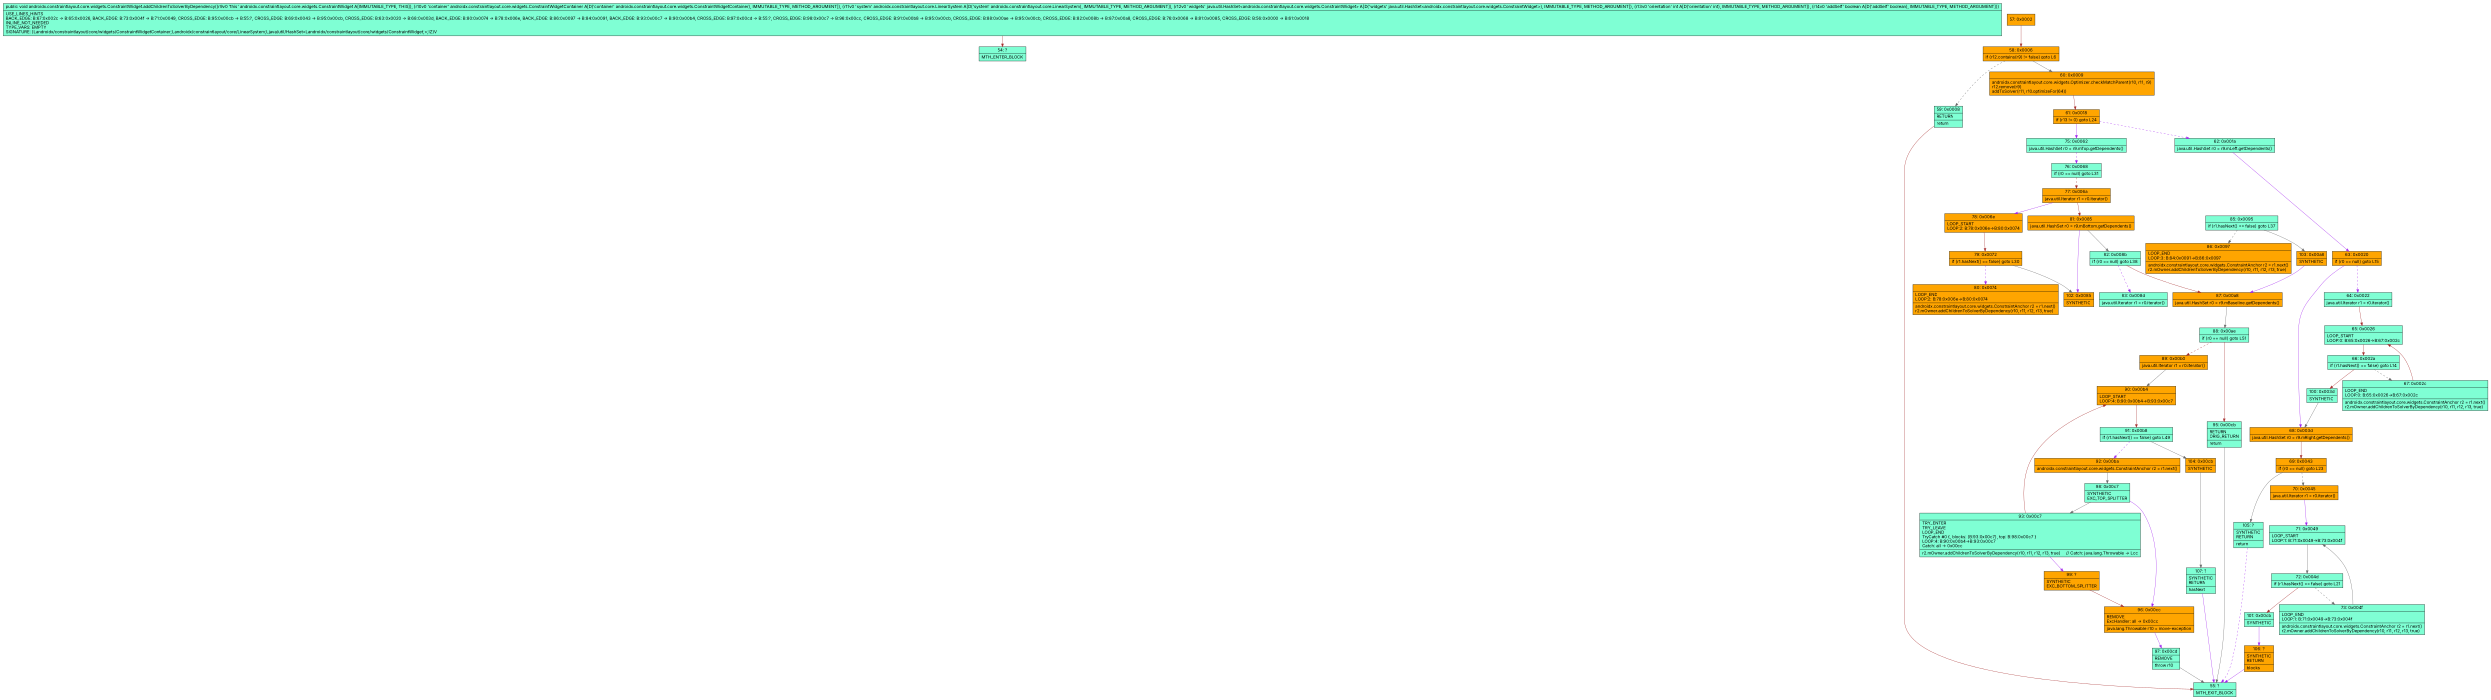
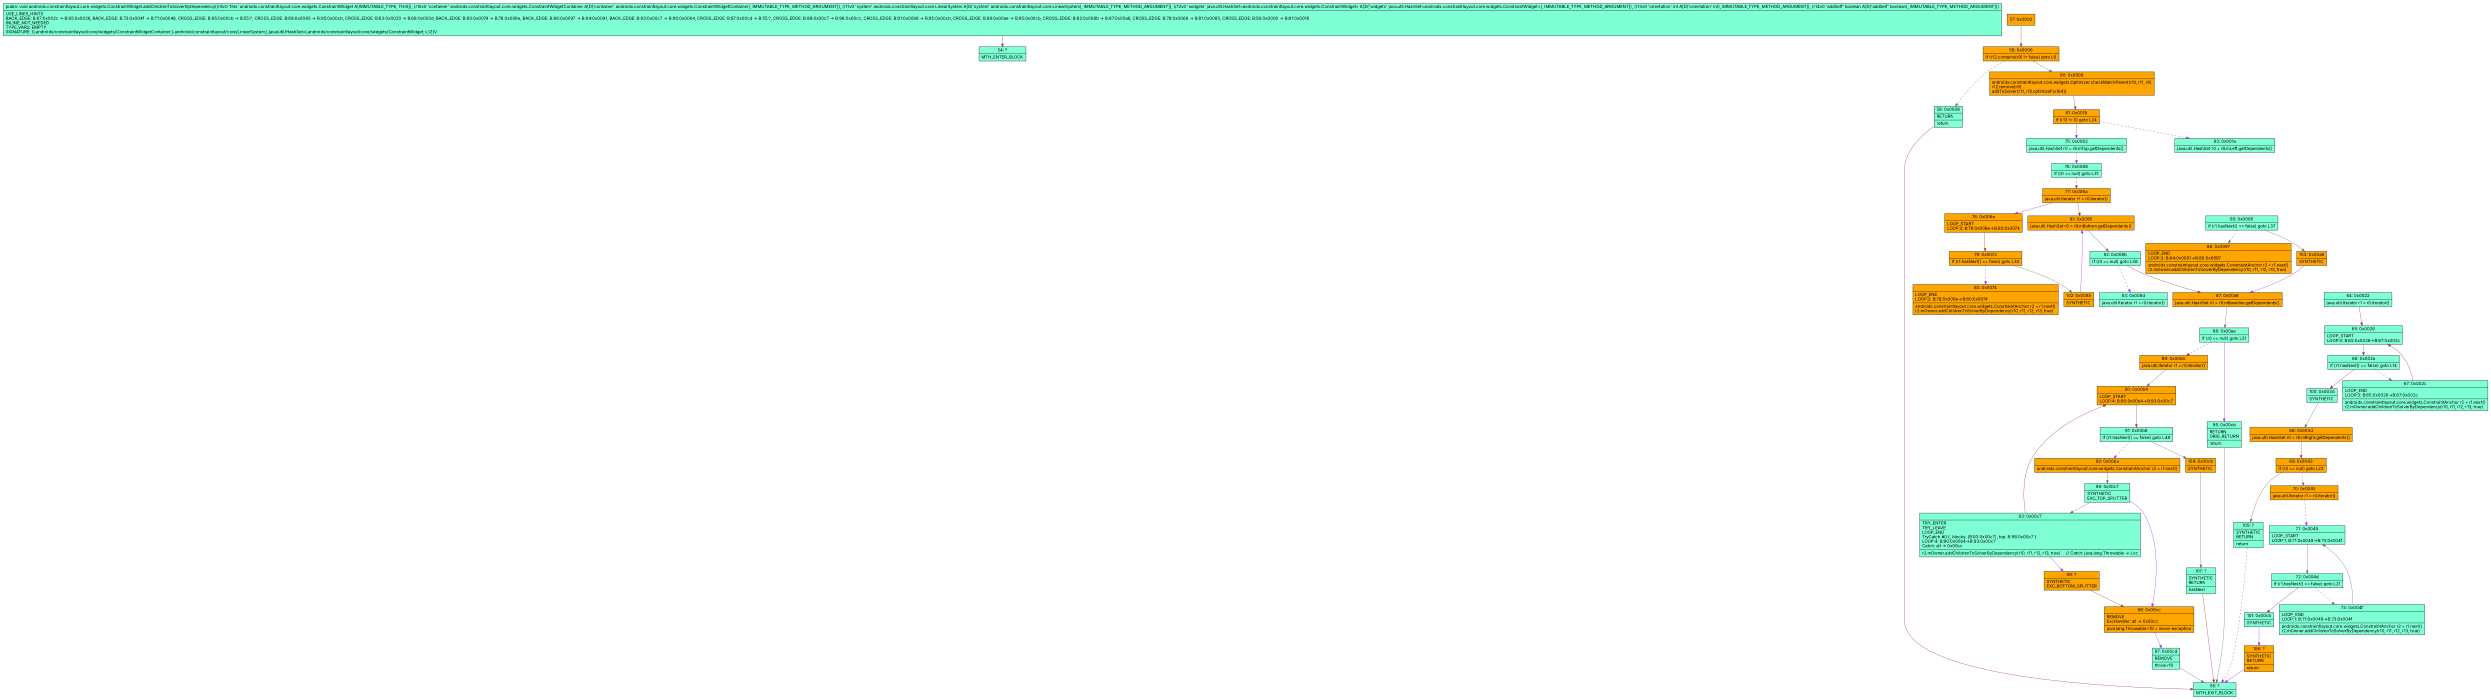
(2357, 258) -> none
(2078, 260) -> (2082, 263)
(2224, 380) -> (2224, 380)
(2305, 511) -> (2305, 511)
(2208, 637) -> (2208, 637)
(2253, 668) -> (2253, 668)
